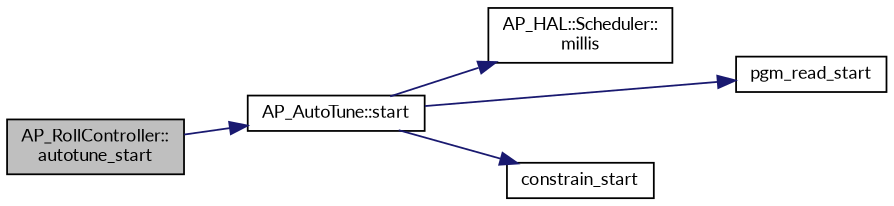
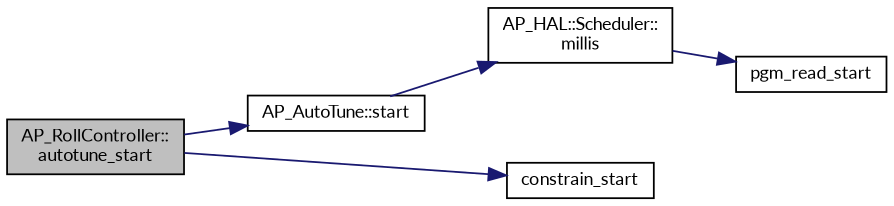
(571, 94) -> (695, 55)
(450, 144) -> (336, 164)
